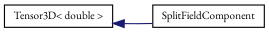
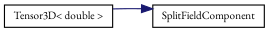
(139, 24) -> (127, 9)
